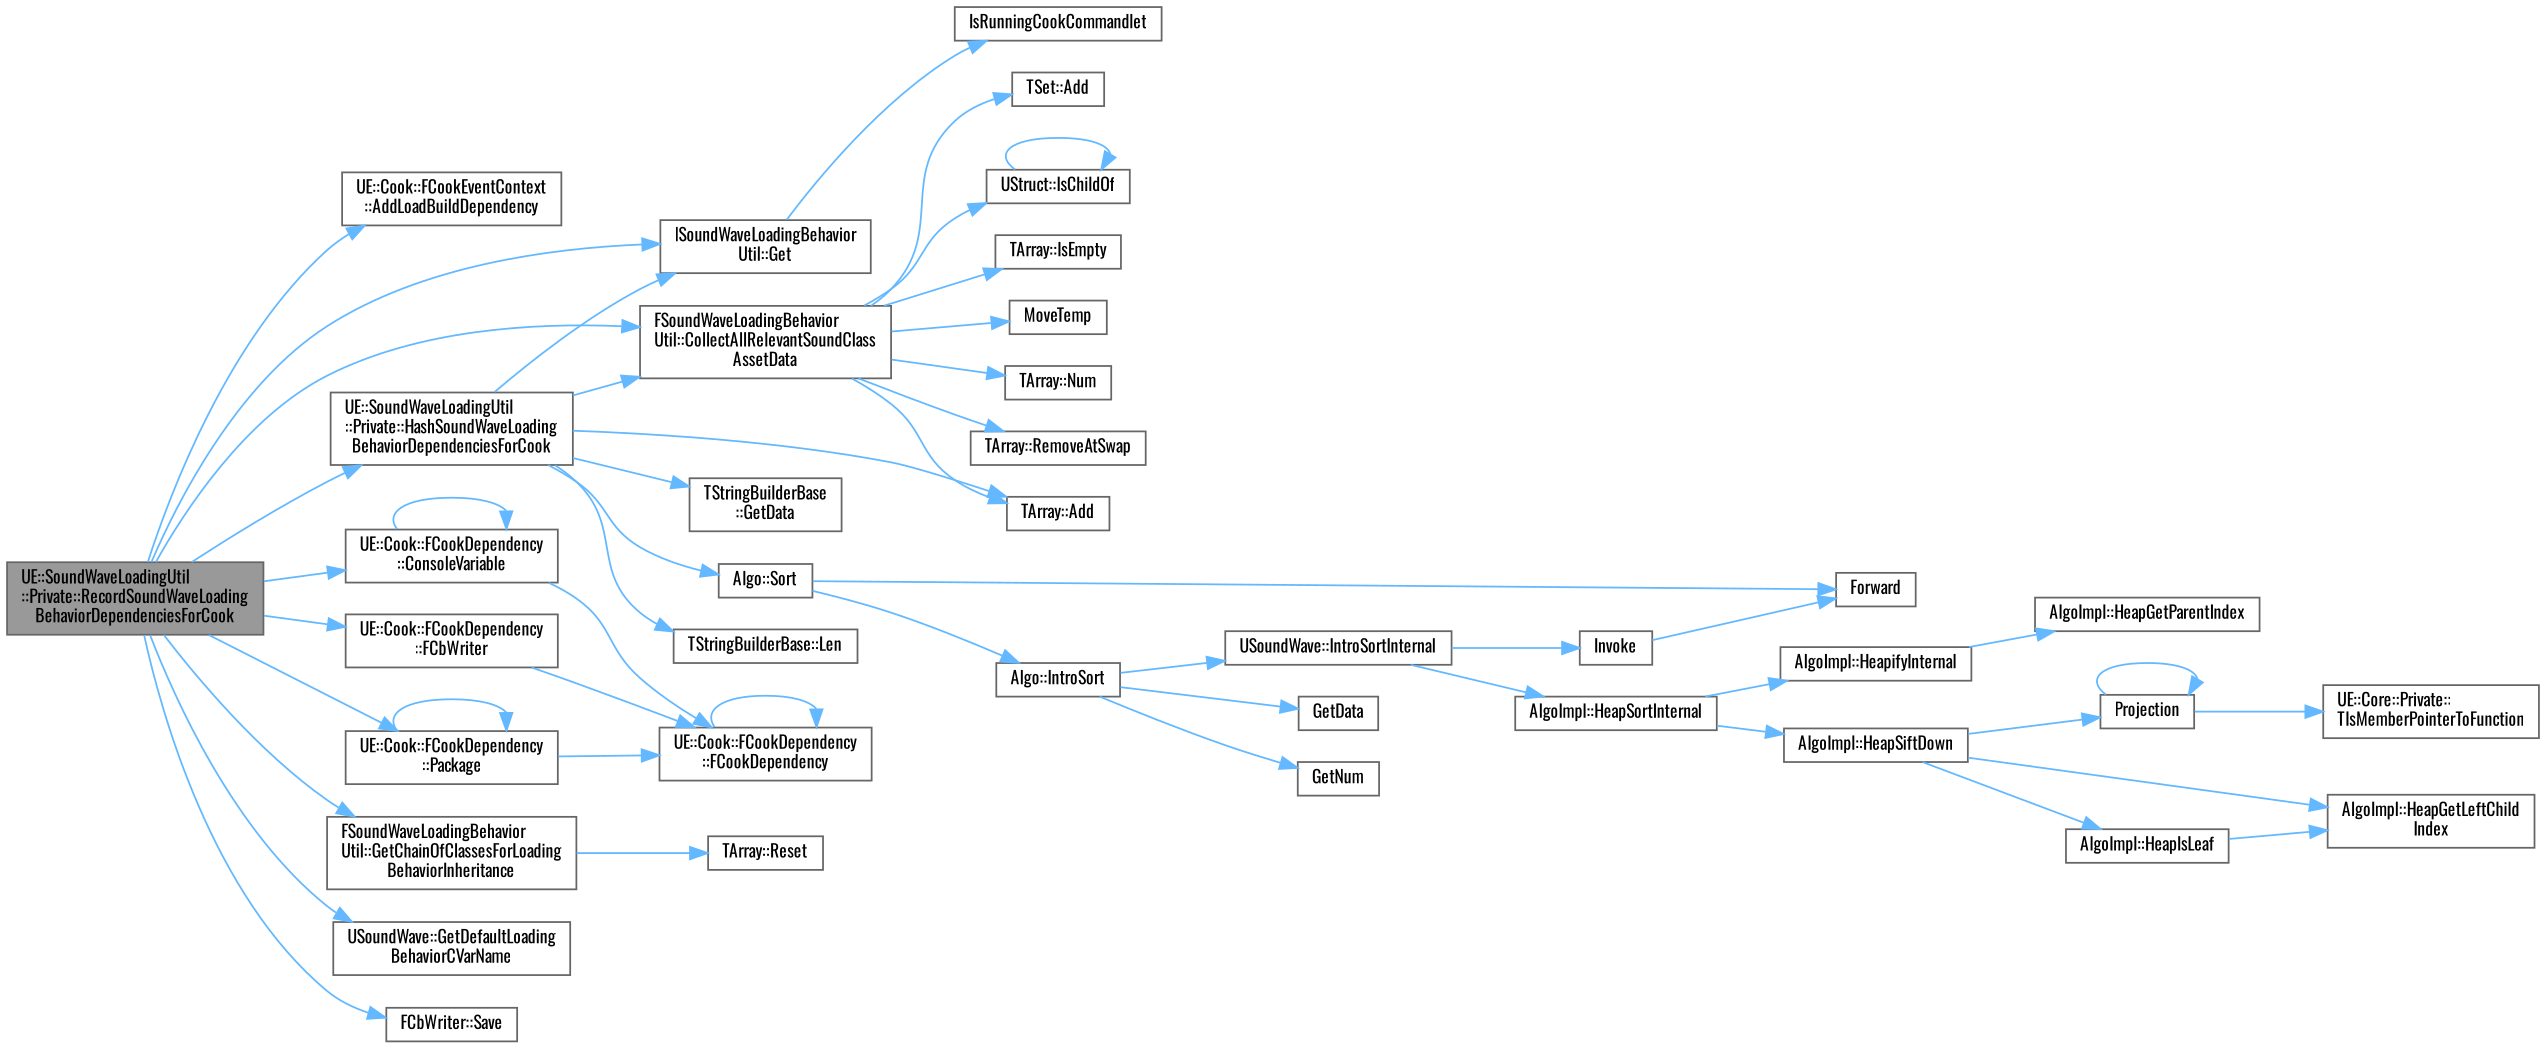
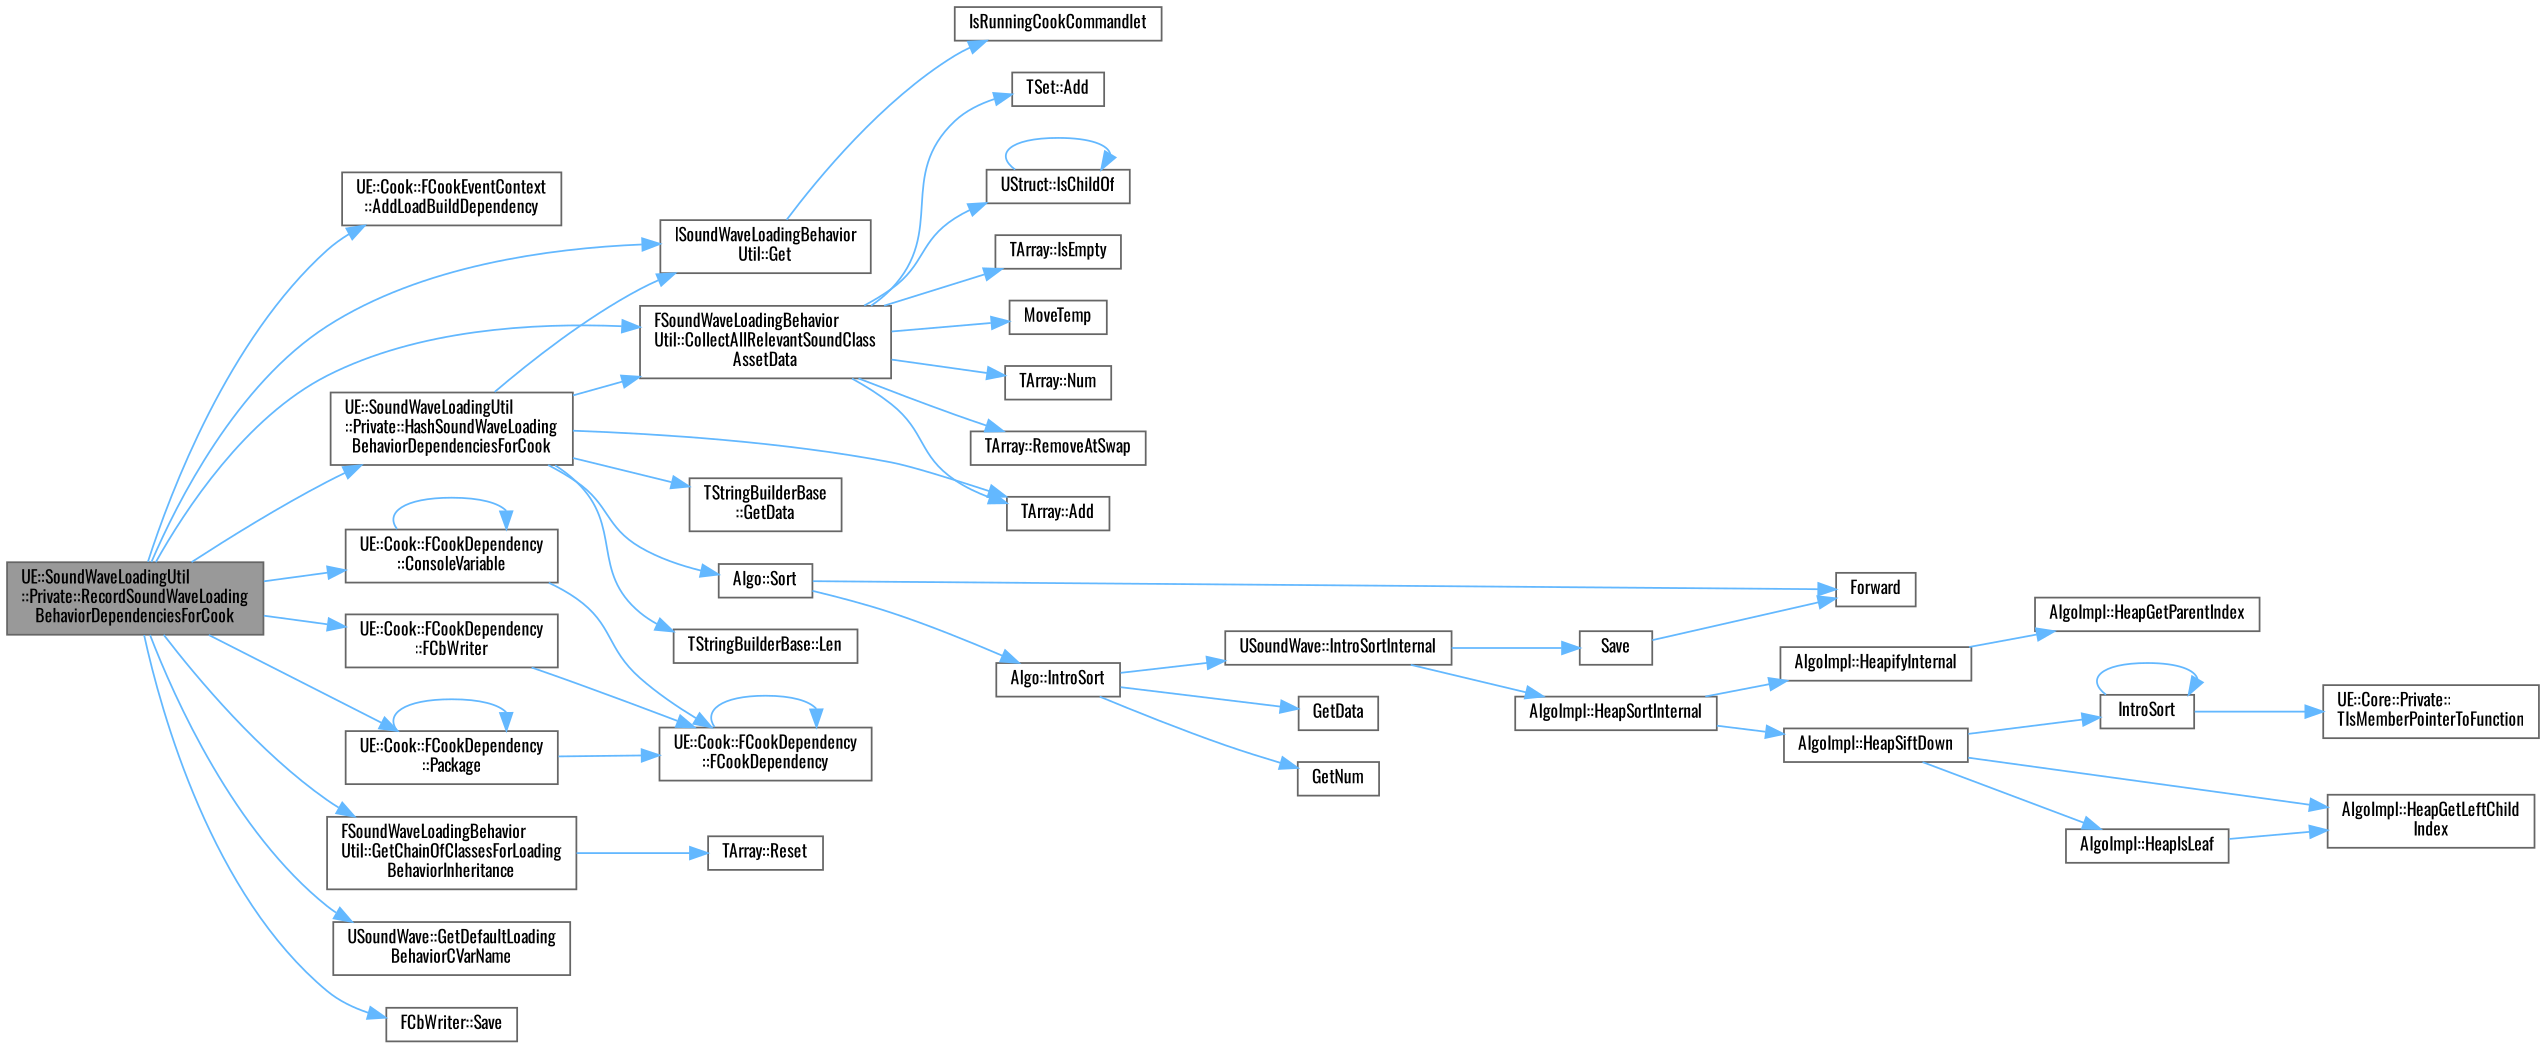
(1616, 648) -> (1616, 648)
(2147, 712) -> (2147, 712)
